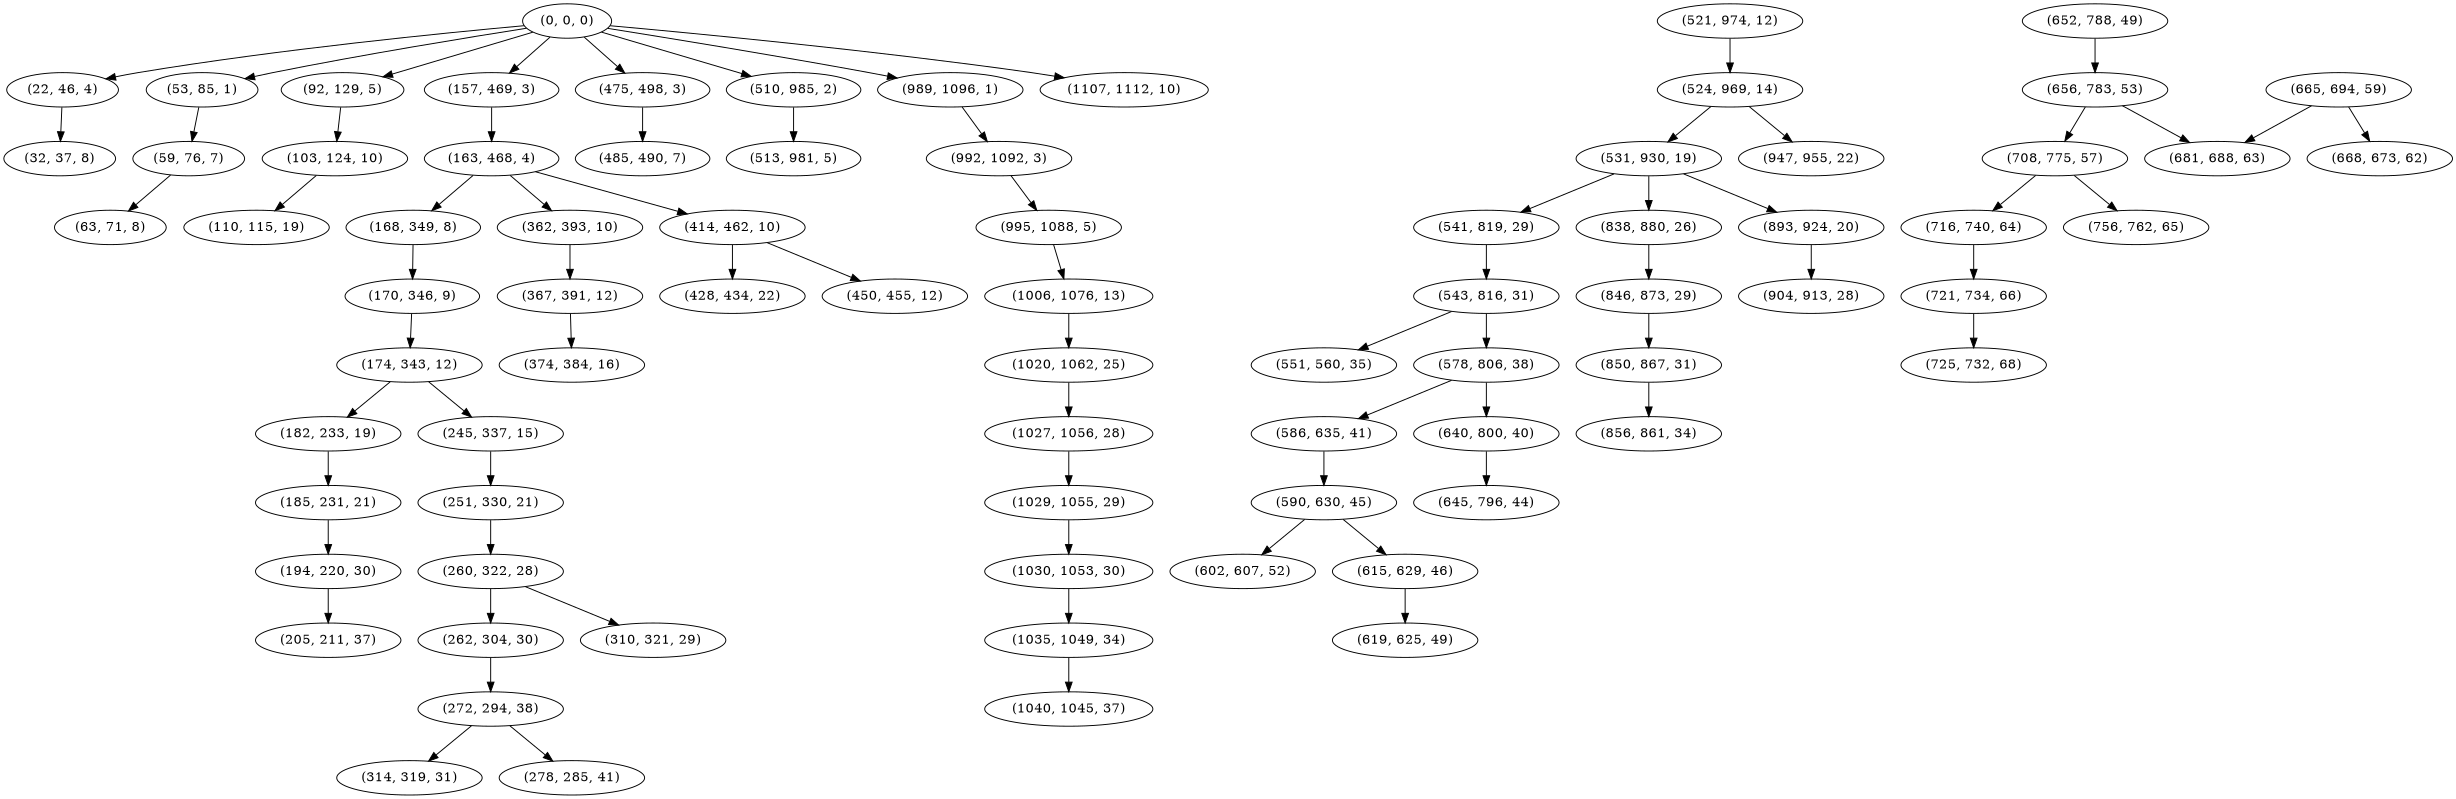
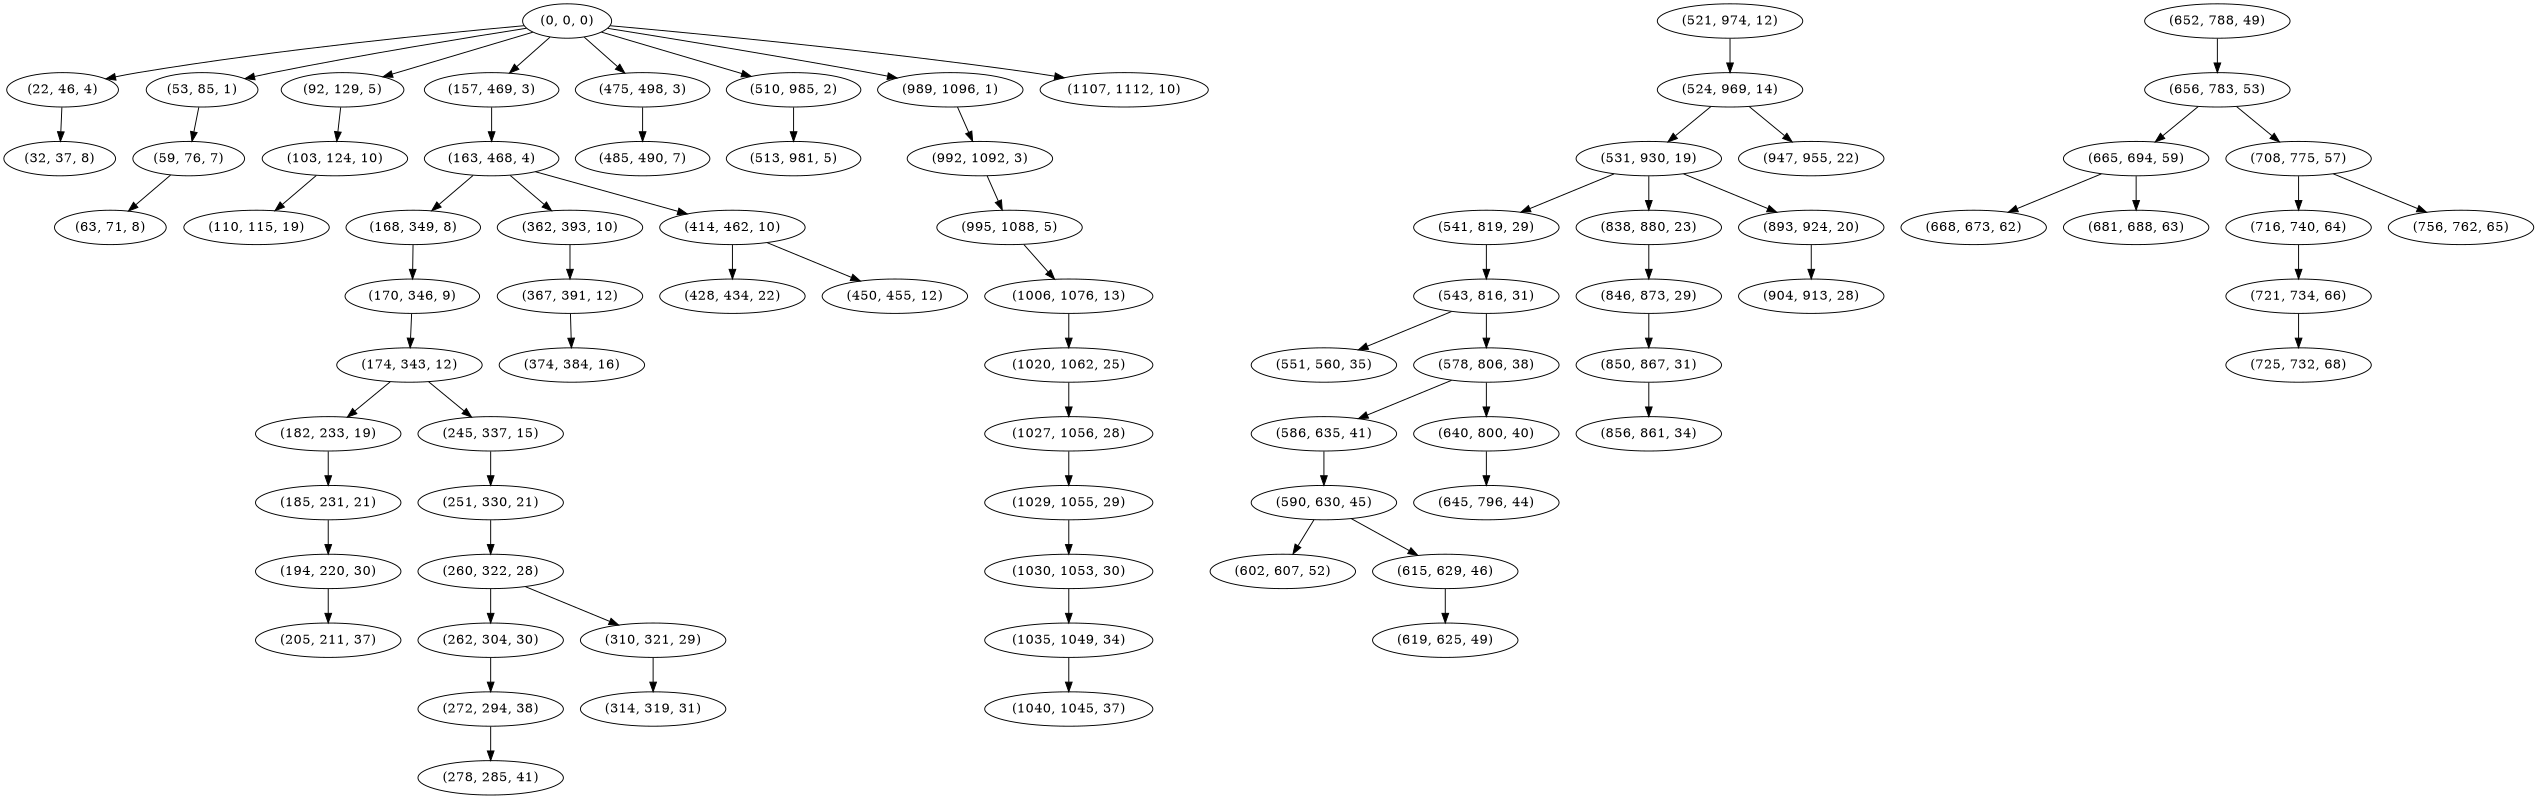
(2152, 122) -> (2181, 121)
(1649, 227) -> (1649, 227)
(454, 740) -> (653, 670)
